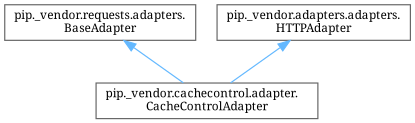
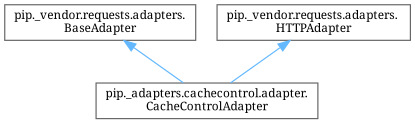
(314, 23) -> (314, 23)
(207, 101) -> (207, 101)
